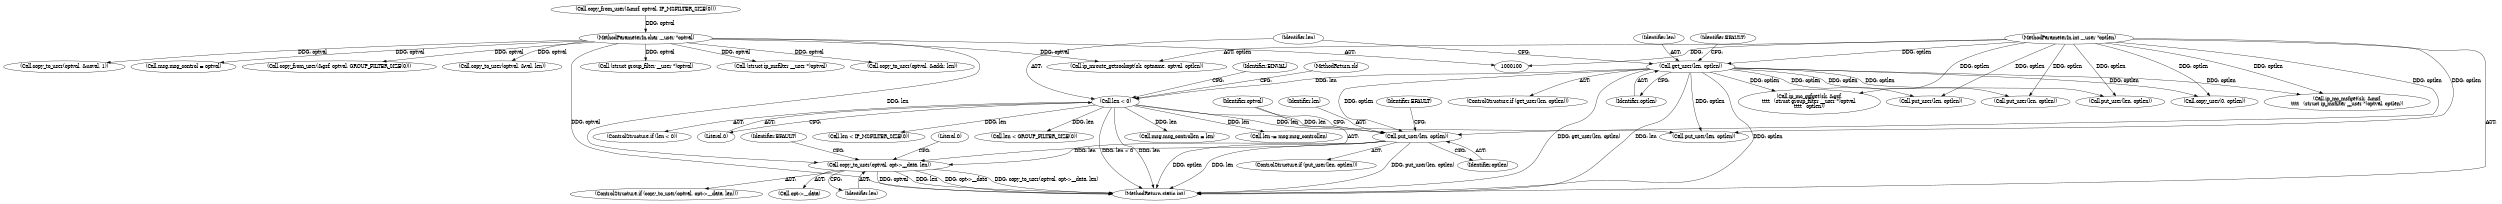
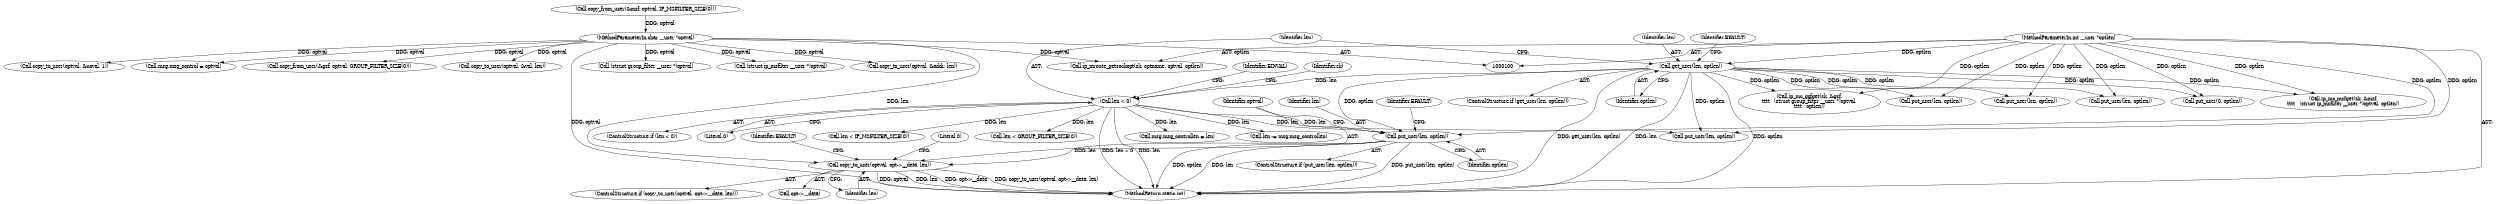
(1697, 53) -> (1697, 53)
(1336, 67) -> (1328, 67)
(2215, 102) -> (2213, 102)
